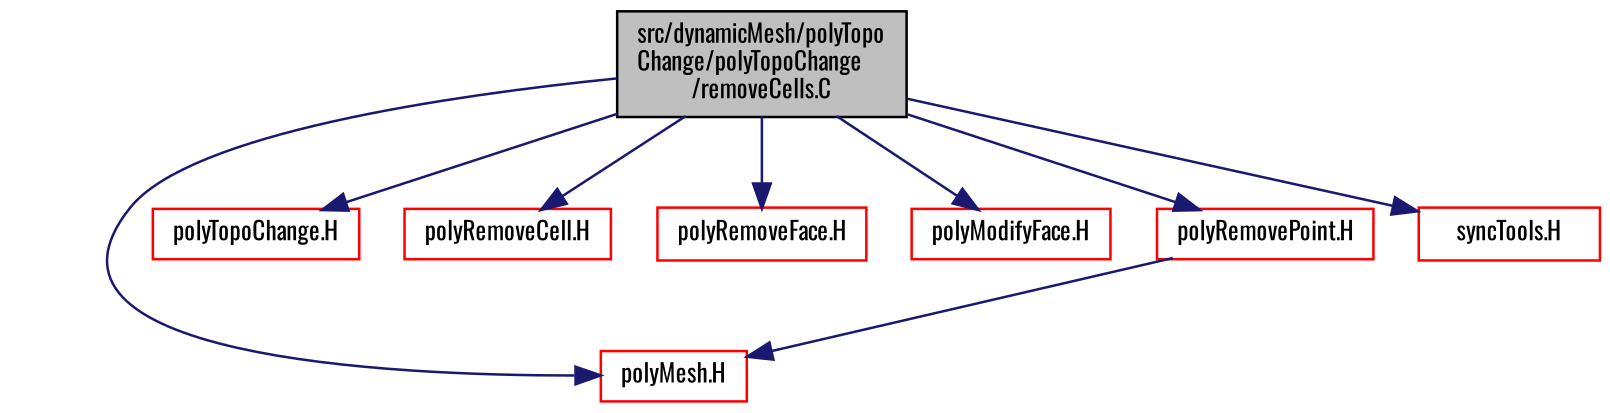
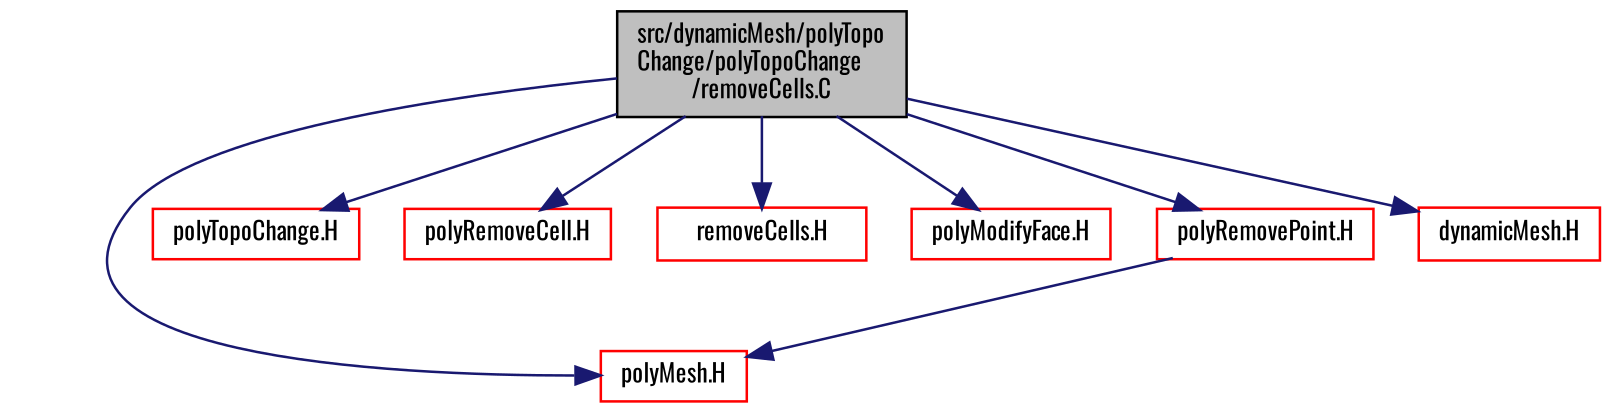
(762, 234) -> (762, 234)
(1509, 234) -> (1509, 234)
